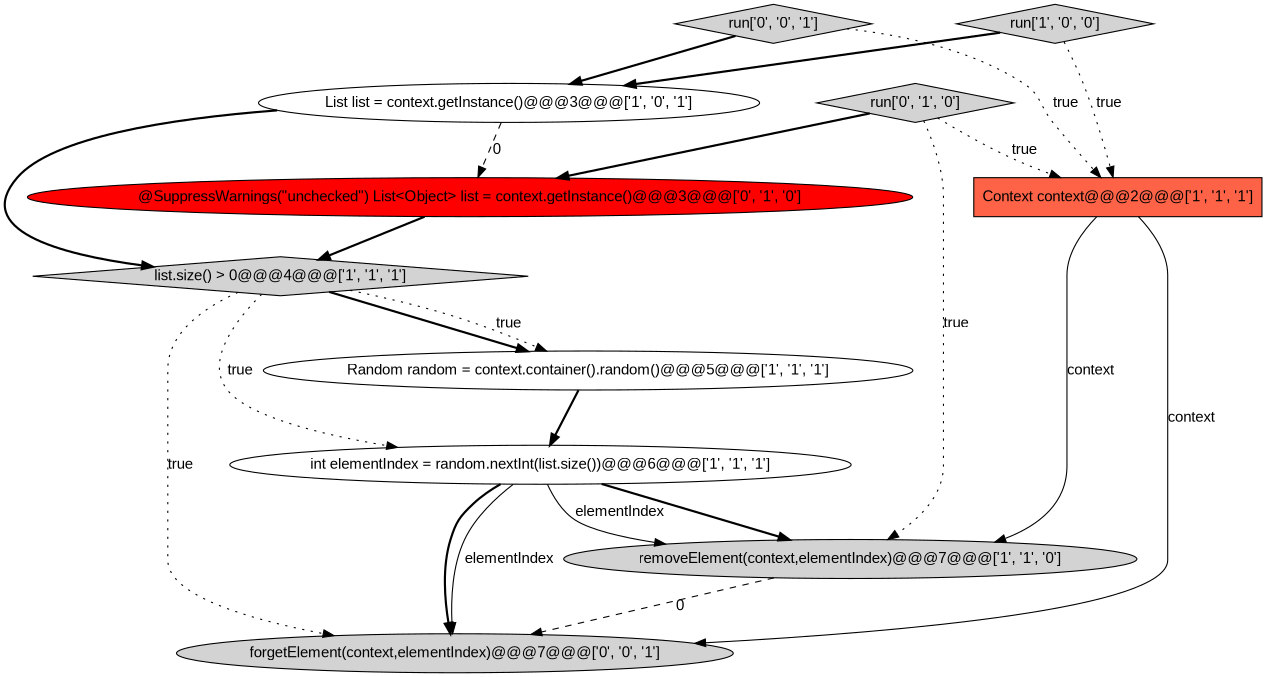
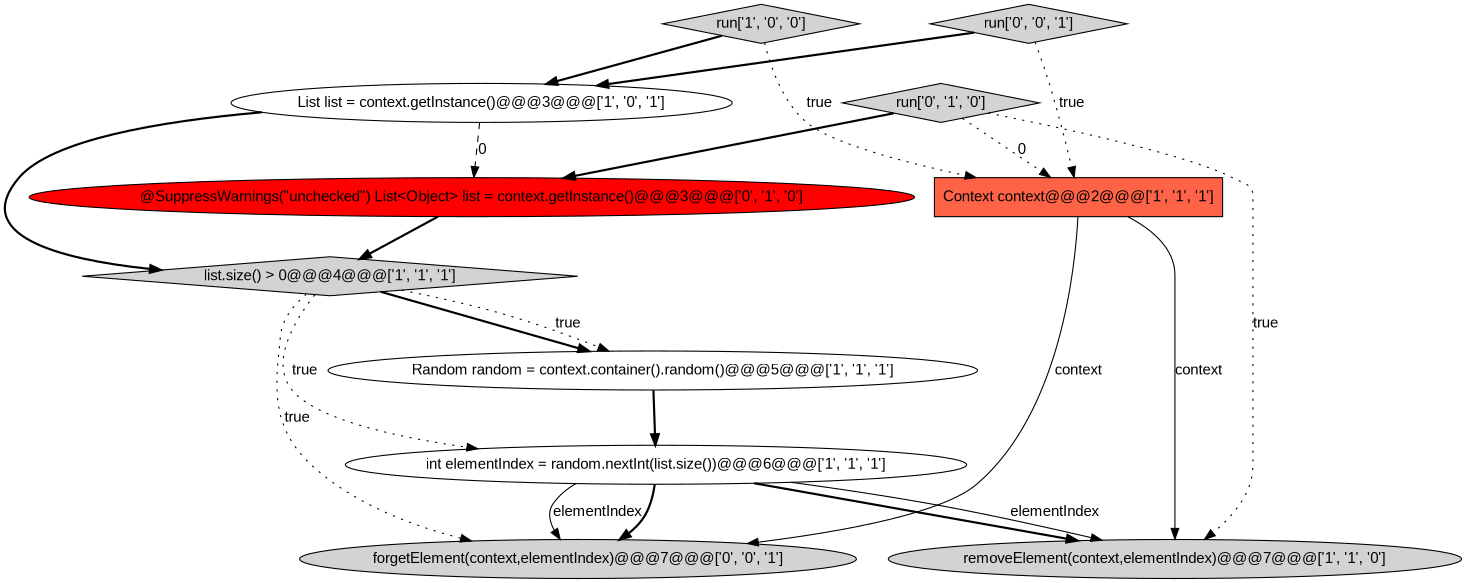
(1025, 150) -> (1022, 150)
(658, 605) -> none
